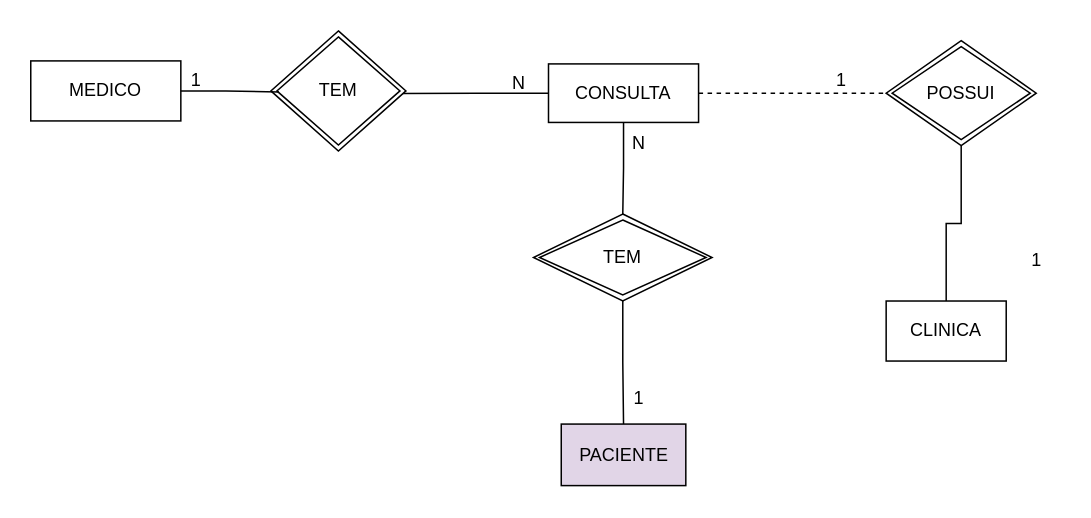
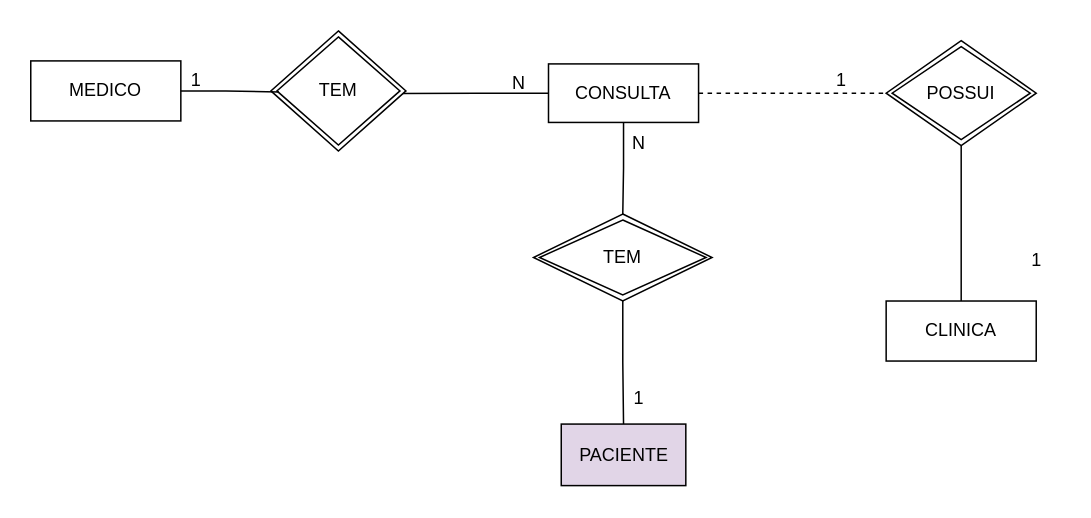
(946, 331) -> (961, 331)
